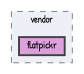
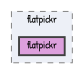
(42, 20) -> (42, 20)
